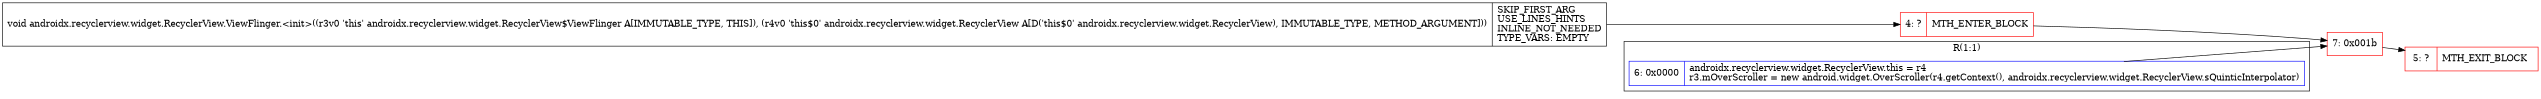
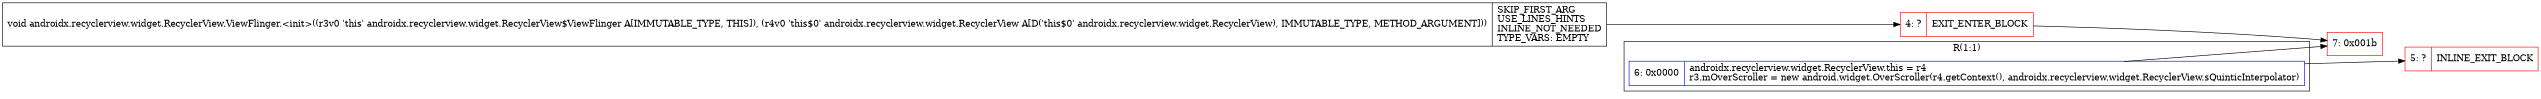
(1980, 24) -> (1980, 24)
(2391, 49) -> (2352, 62)
(2485, 59) -> (2485, 59)
